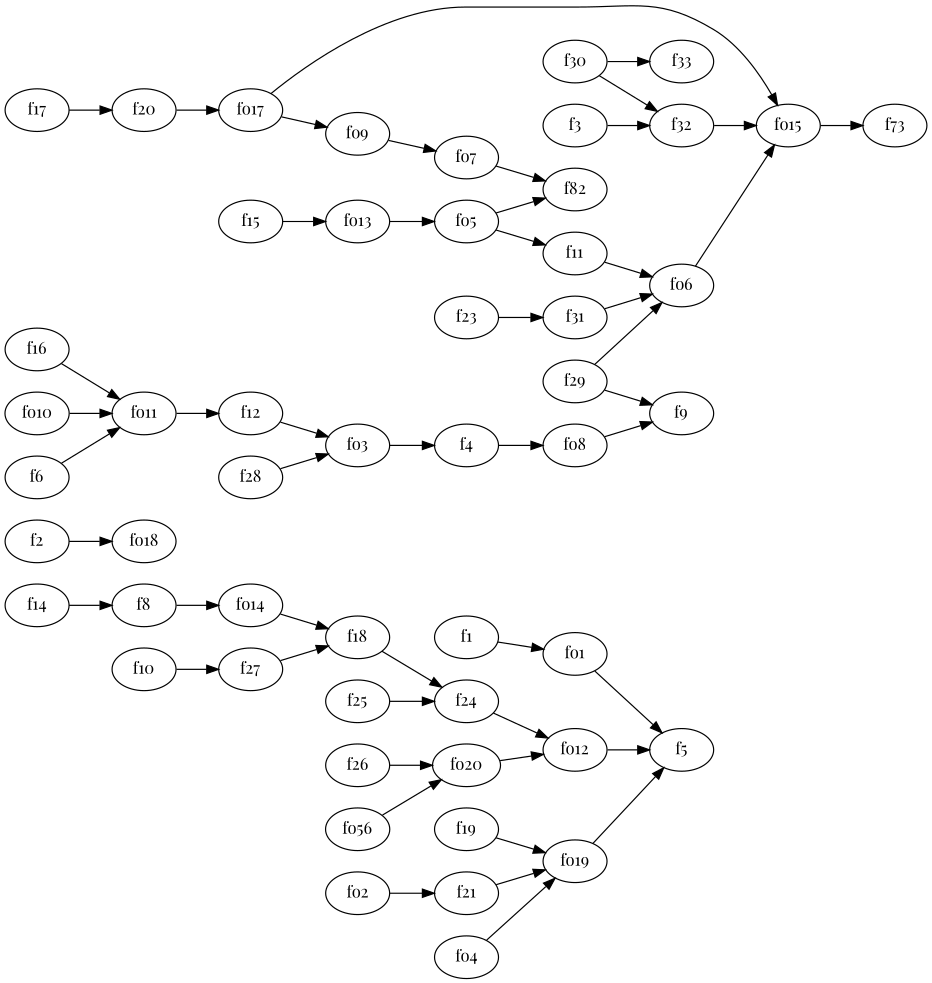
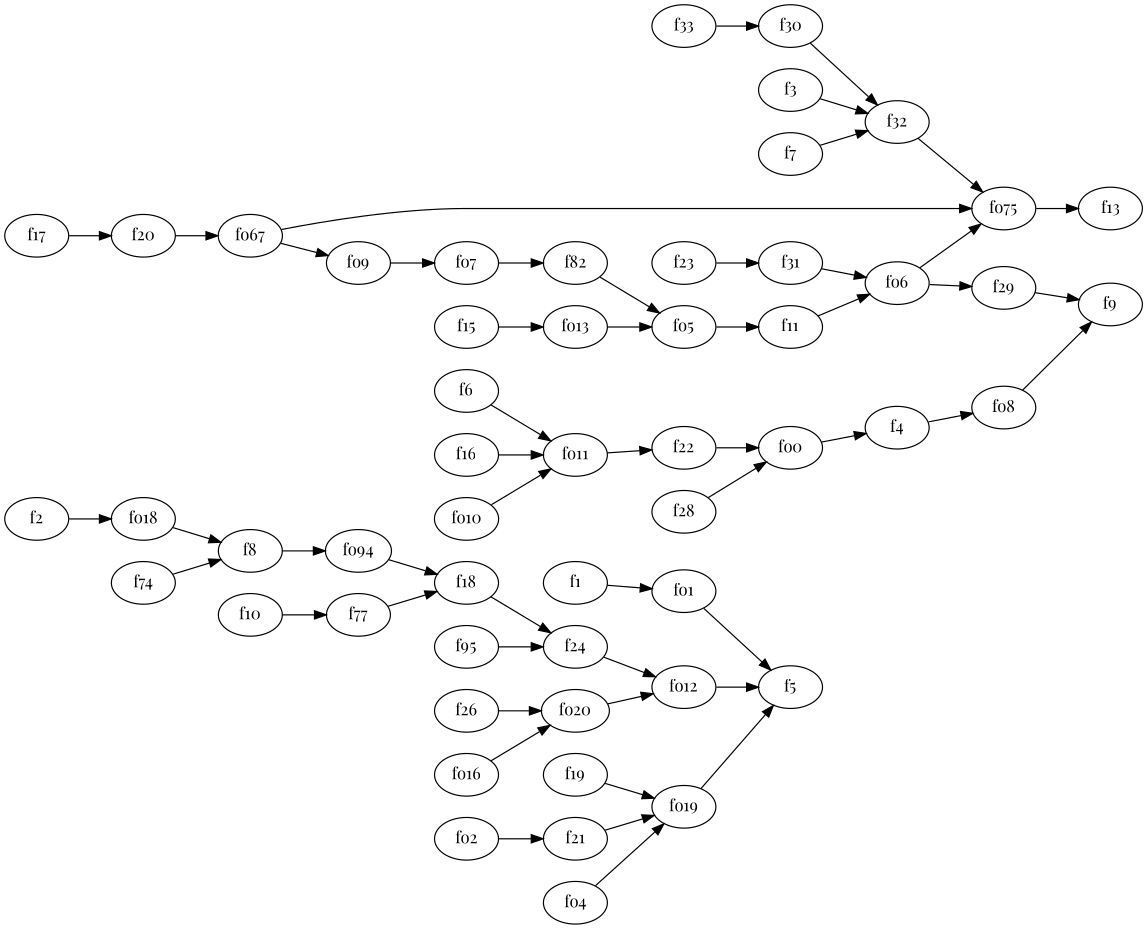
(623, 62) -> (731, 26)
(251, 110) -> (250, 236)
(788, 126) -> (1004, 209)
(895, 126) -> (1110, 209)
none -> (791, 154)
(515, 207) -> (625, 292)
(624, 338) -> (945, 285)
(251, 413) -> (684, 448)
(358, 445) -> (791, 448)
none -> (191, 533)
(37, 605) -> (143, 583)
(251, 605) -> (358, 551)
(251, 669) -> (358, 615)
(358, 701) -> (467, 647)
(358, 829) -> (467, 775)
